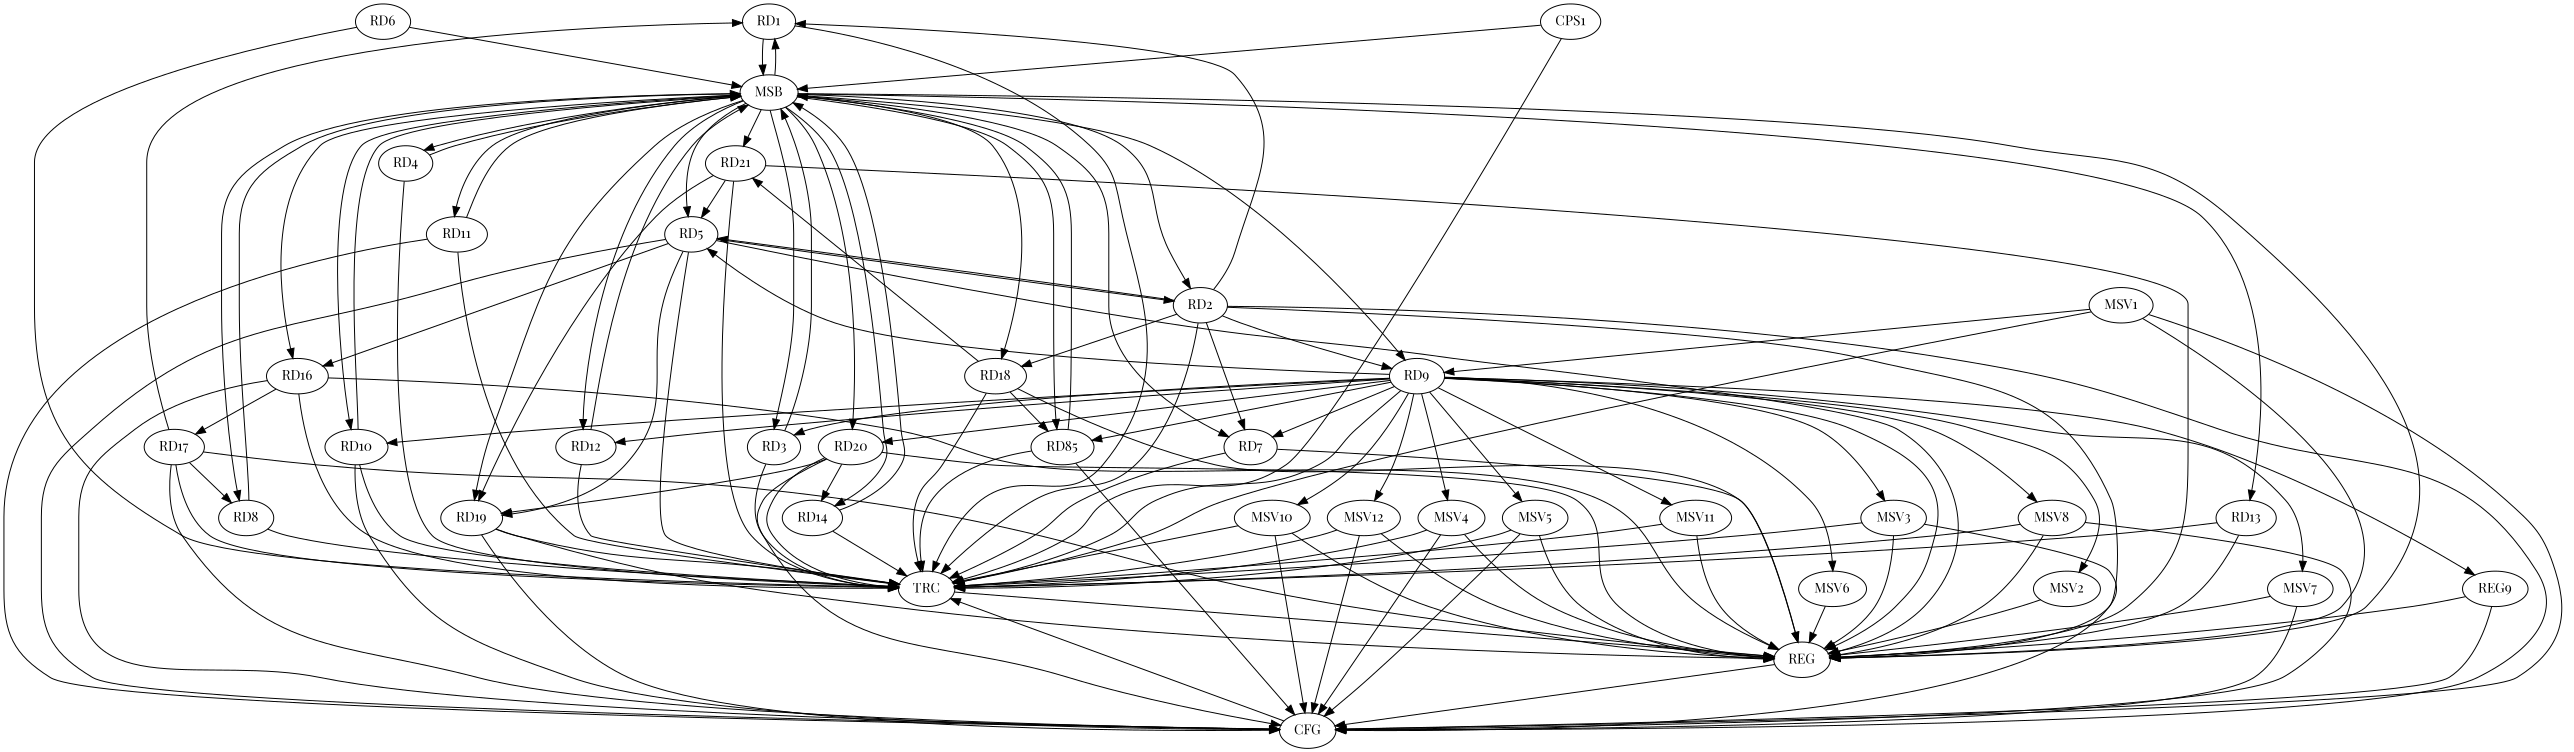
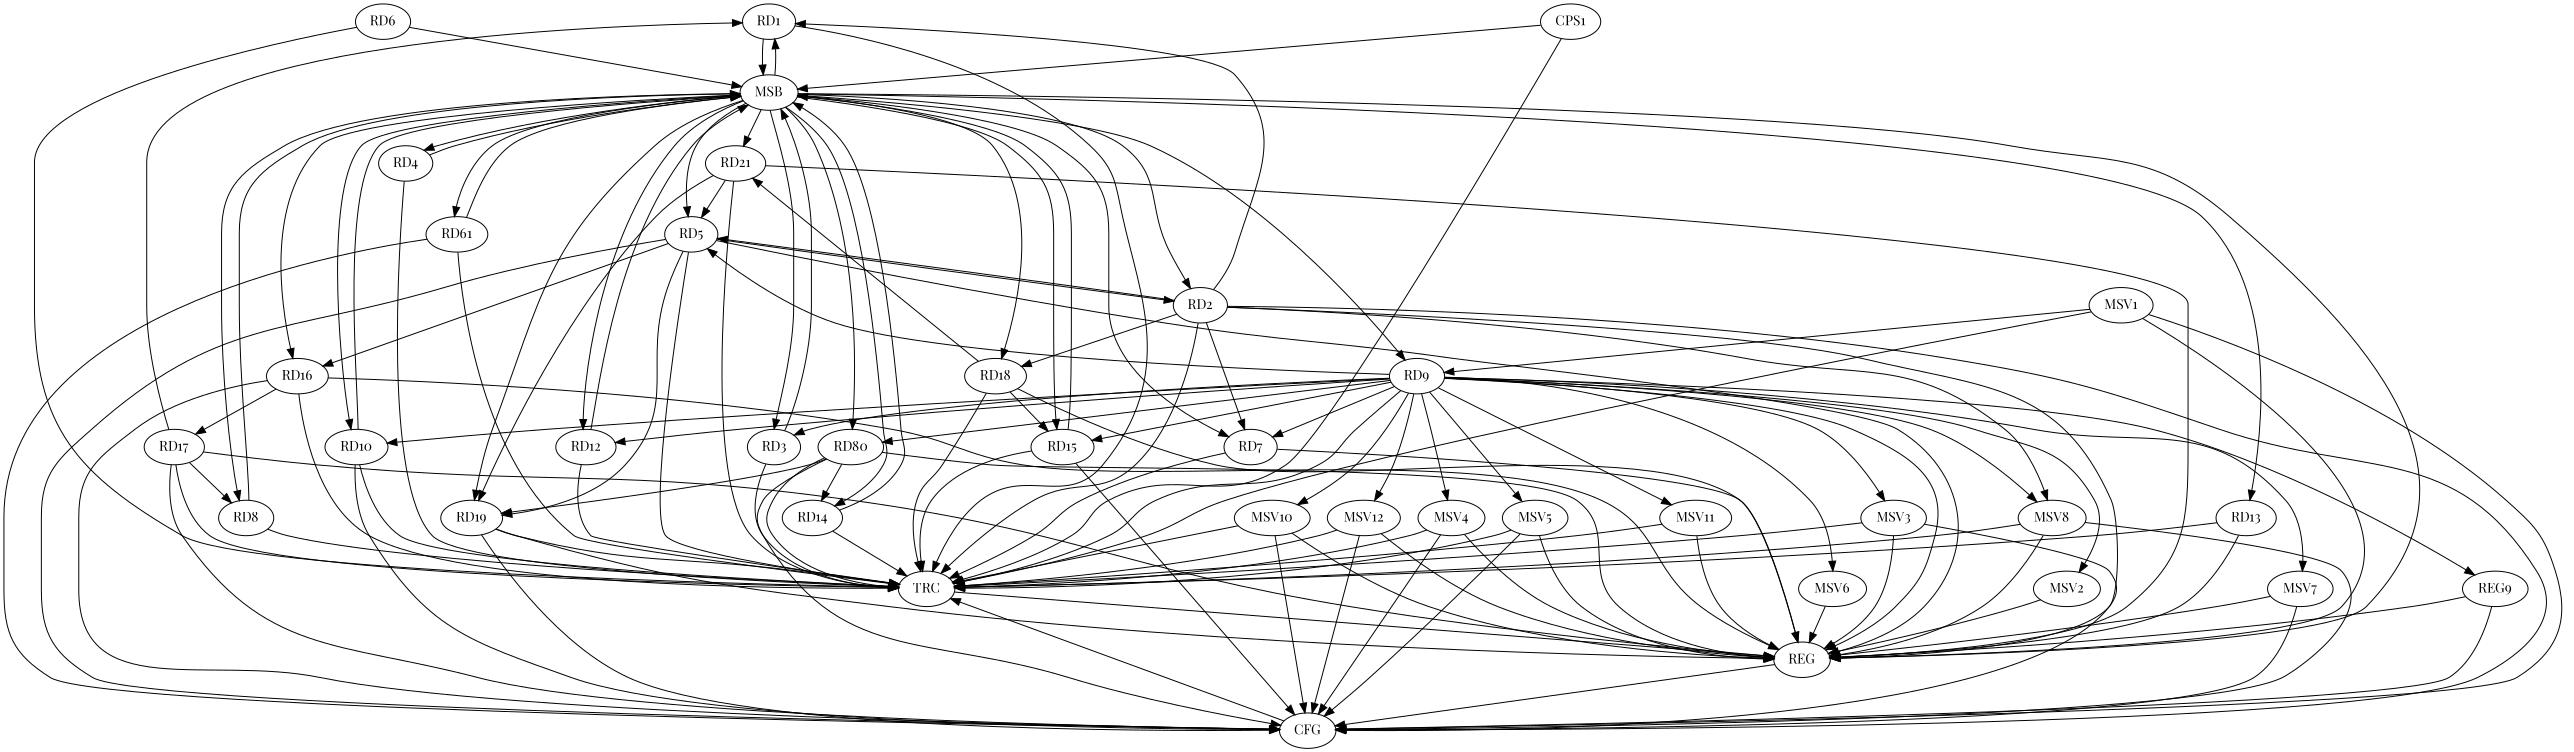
(457, 234) -> (457, 234)
(1322, 349) -> (1660, 345)
(851, 447) -> (851, 447)
(1063, 447) -> (1063, 447)
